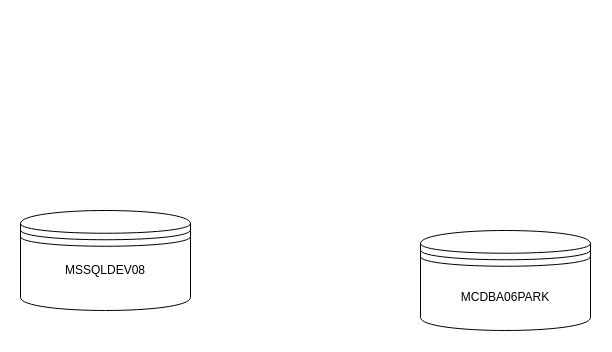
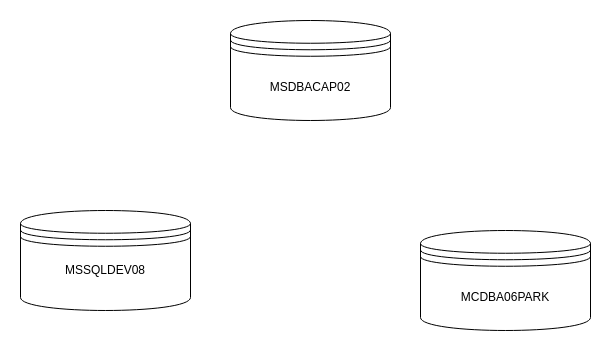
none -> (311, 71)
